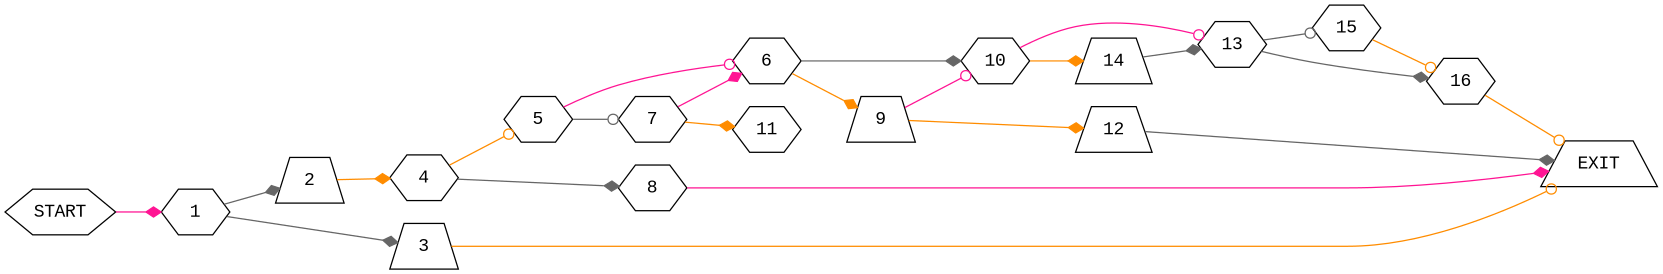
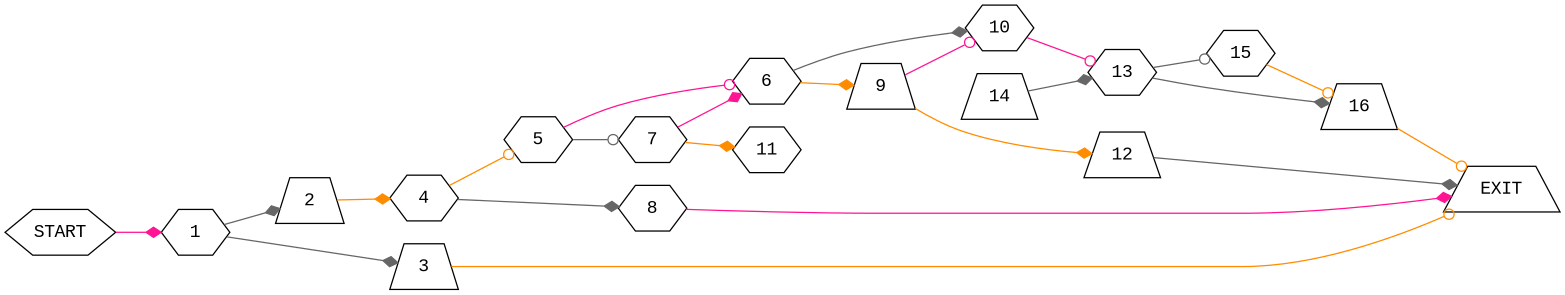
(1049, 61) -> none
(1461, 81) -> (1359, 107)
